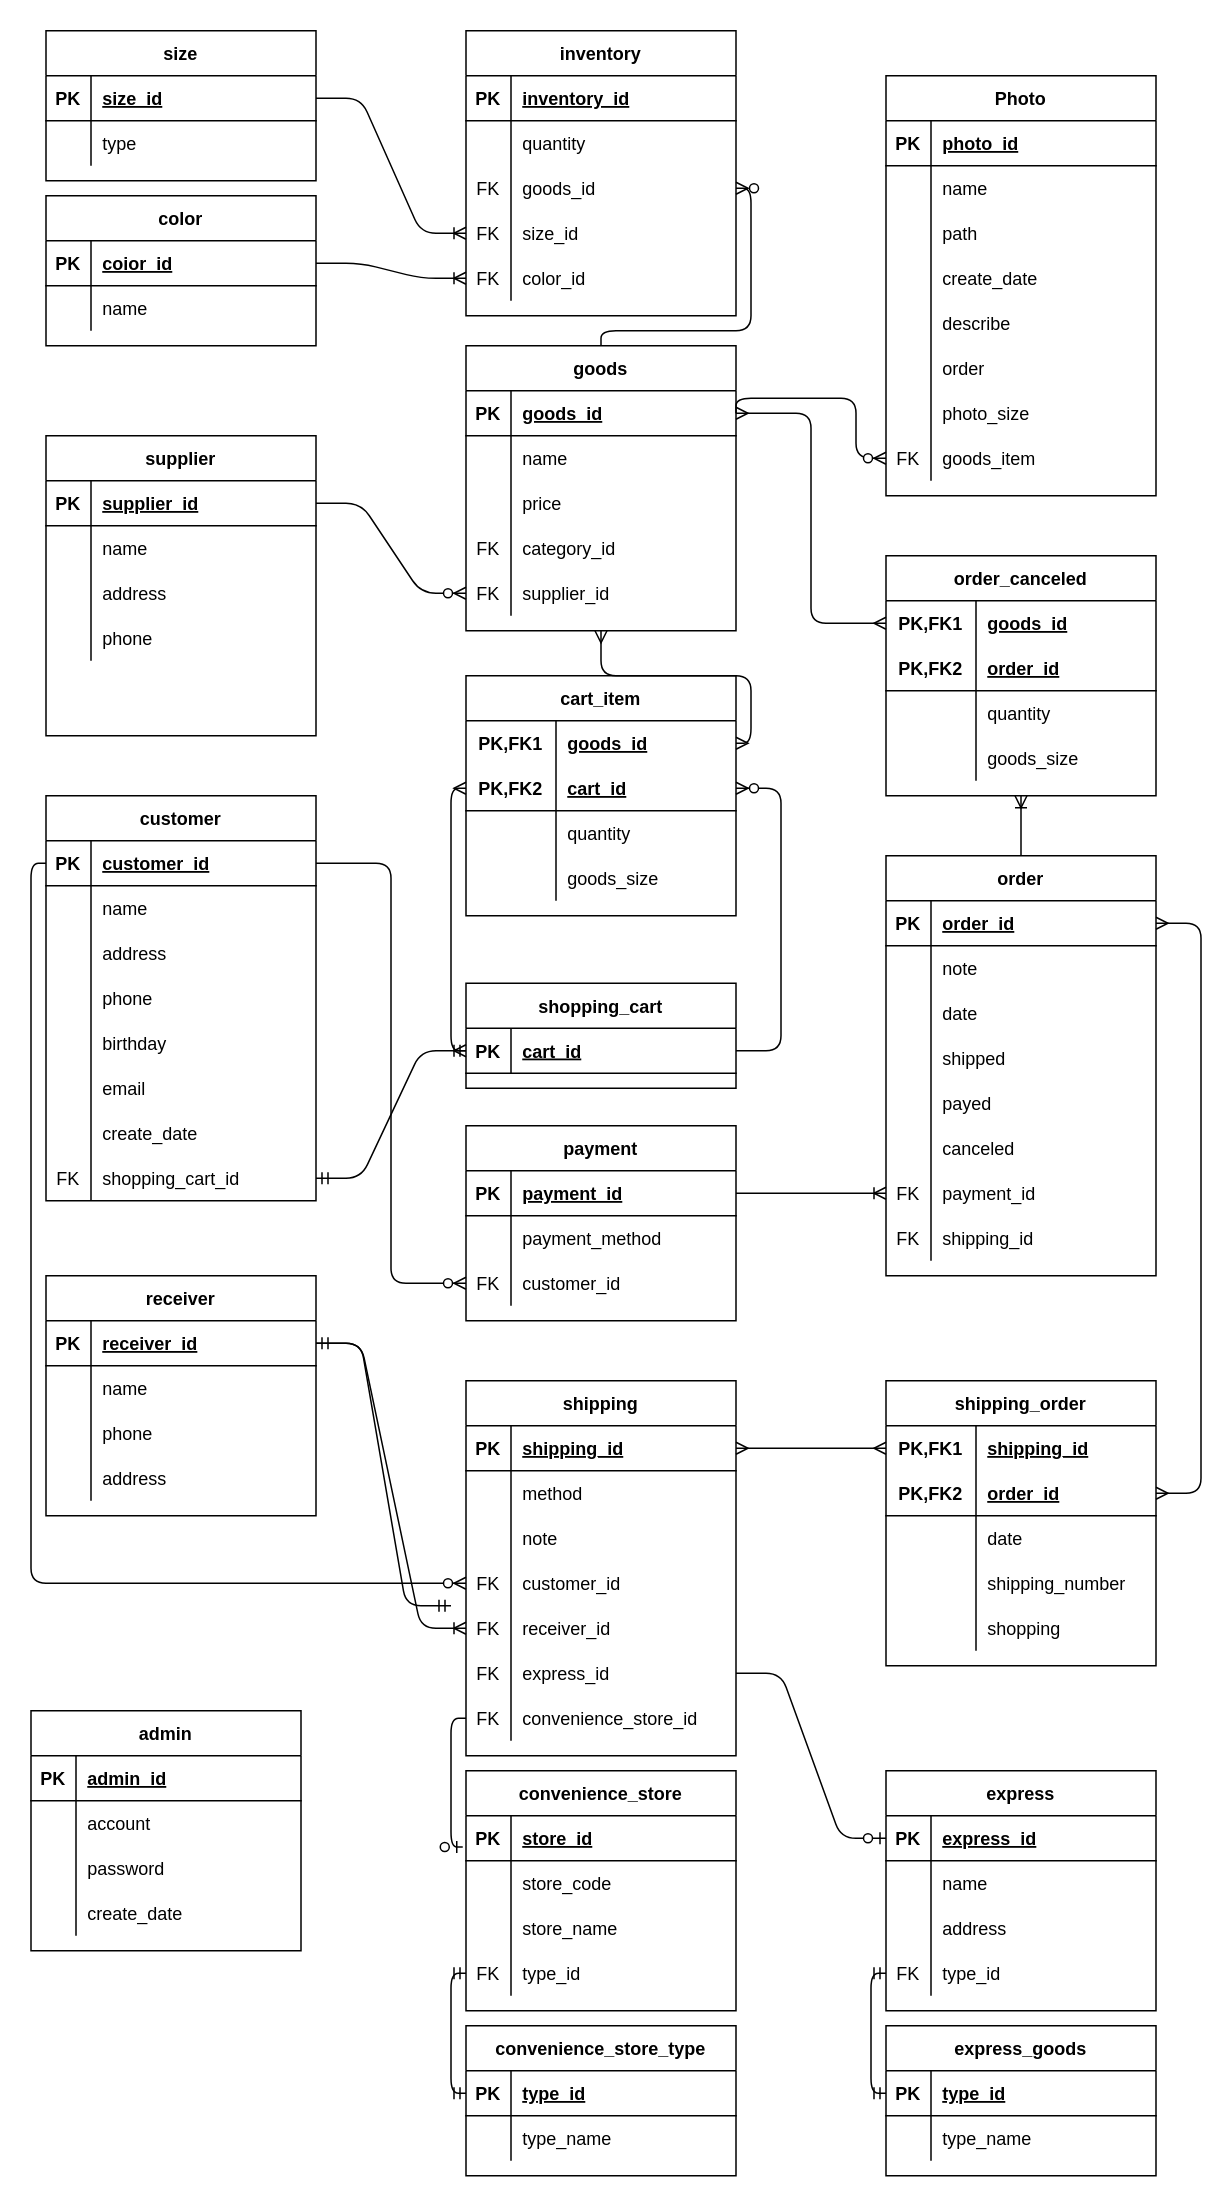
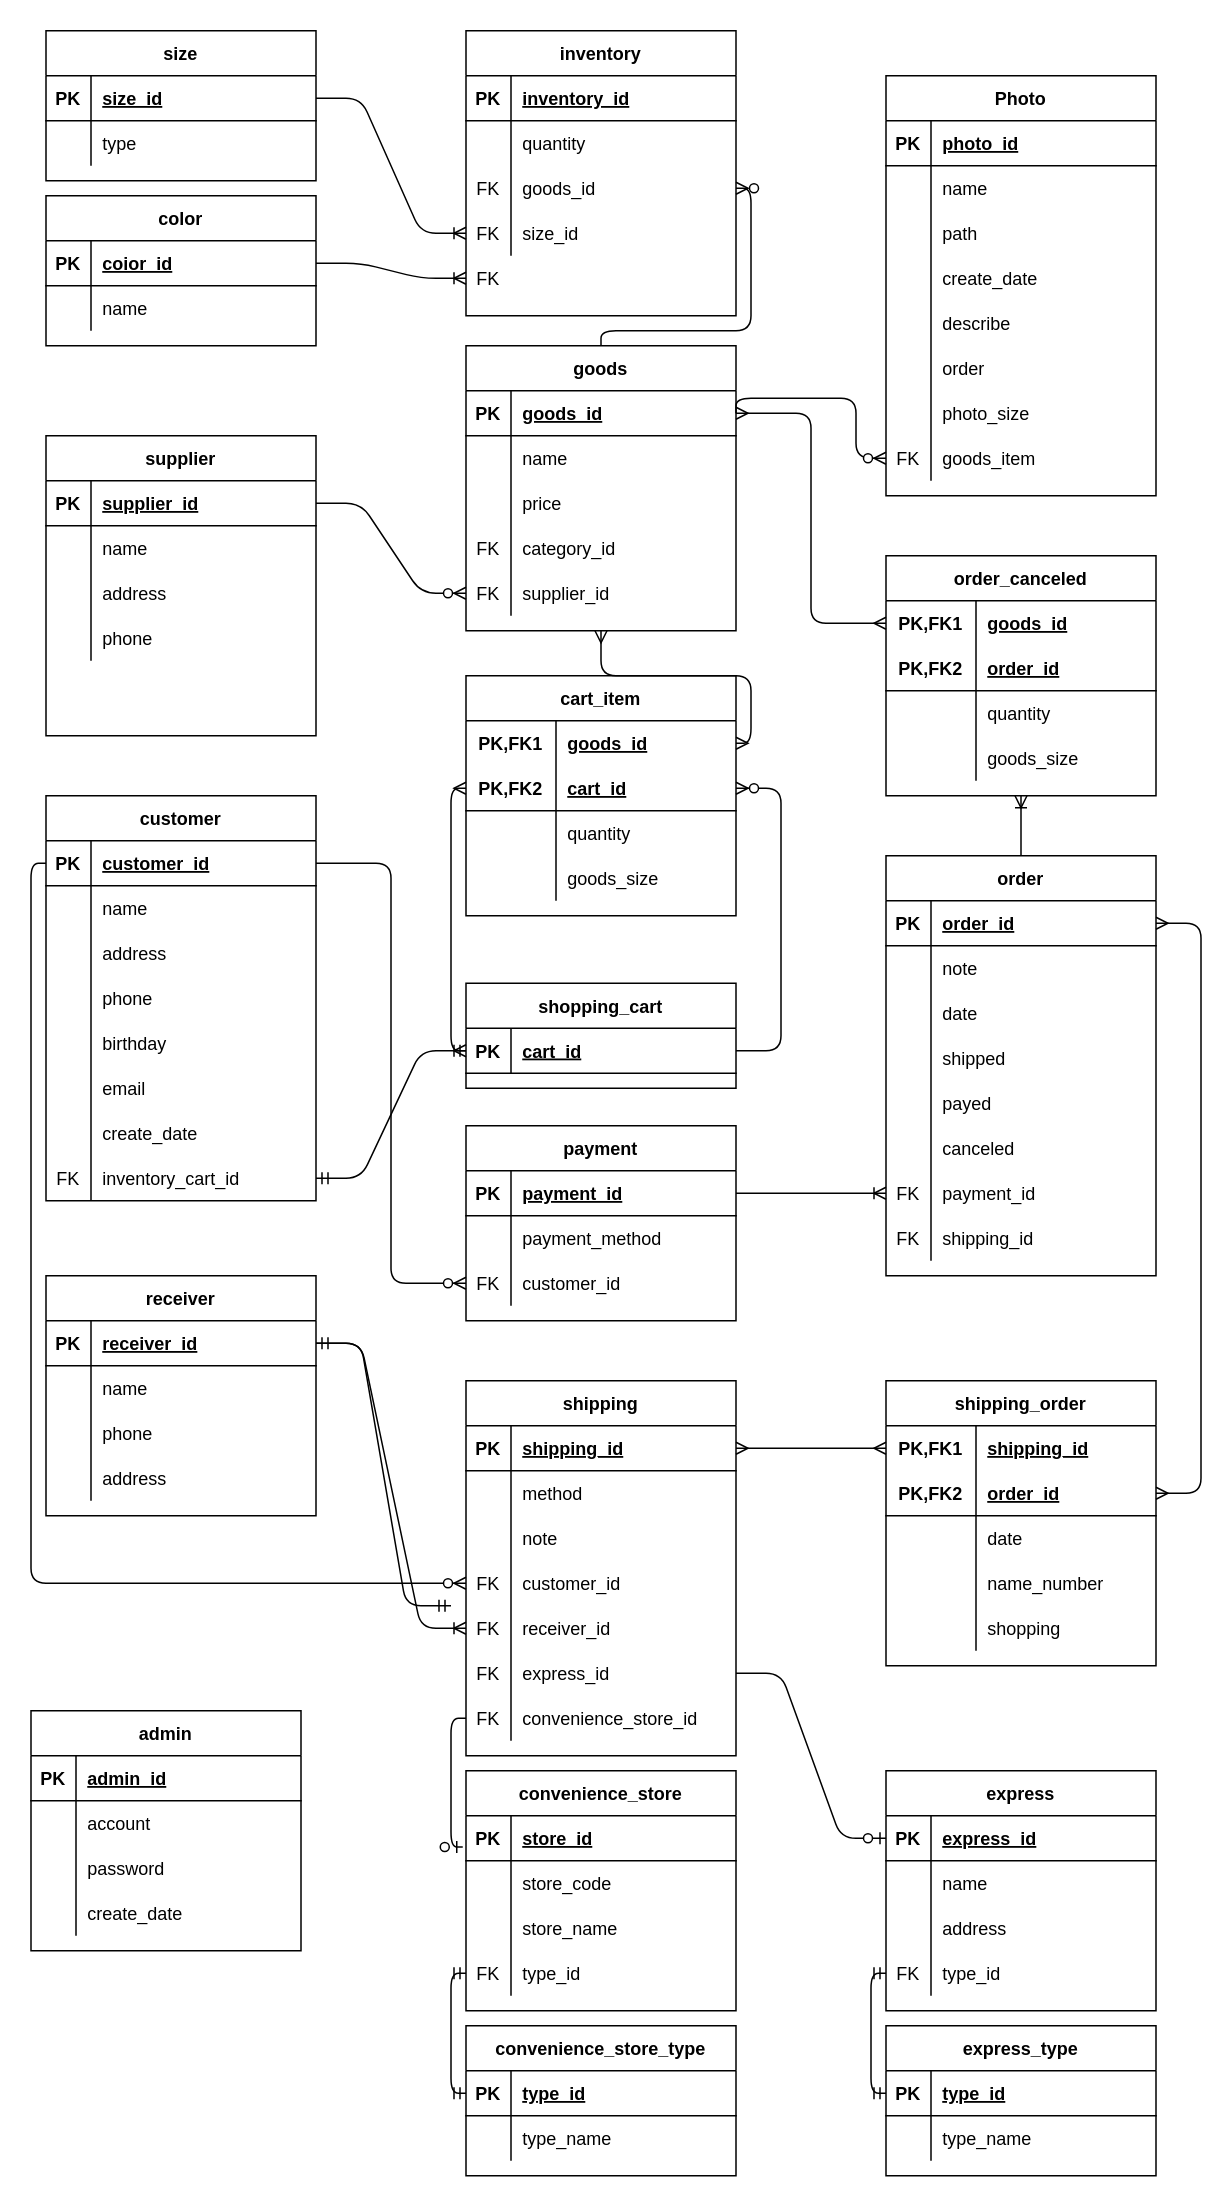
(623, 278) -> none
(178, 1179) -> (183, 1179)
(1058, 1584) -> (1042, 1584)
(1020, 2049) -> (1020, 2049)
